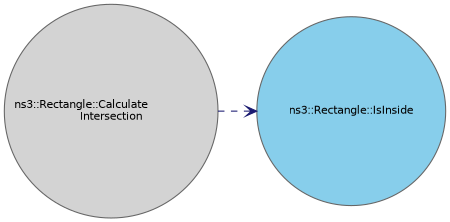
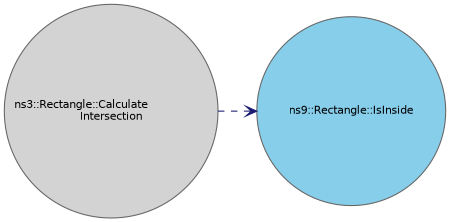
(351, 111) -> (351, 111)
